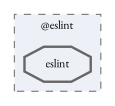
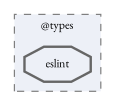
(58, 26) -> (58, 26)
